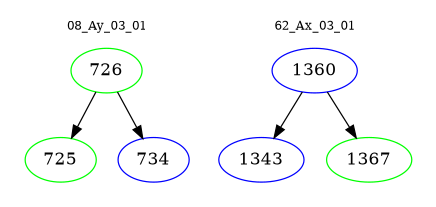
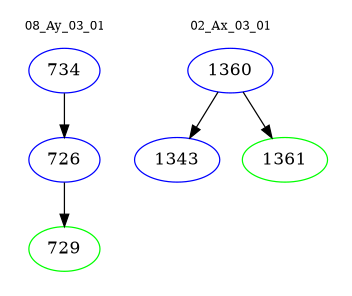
(315, 27) -> (231, 27)
(107, 71) -> (64, 160)
(127, 110) -> (64, 109)
(61, 160) -> (64, 249)
(369, 160) -> (285, 160)
